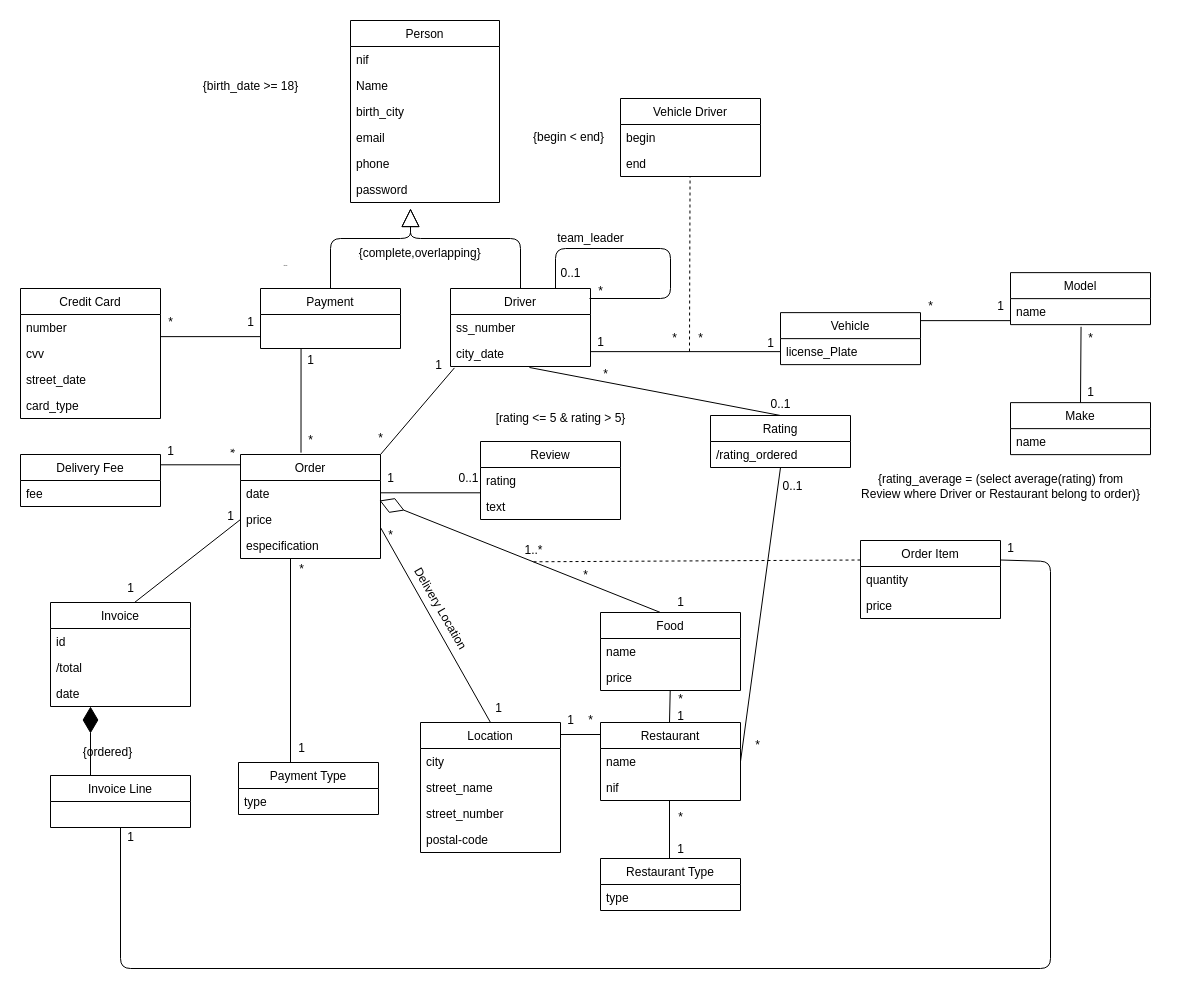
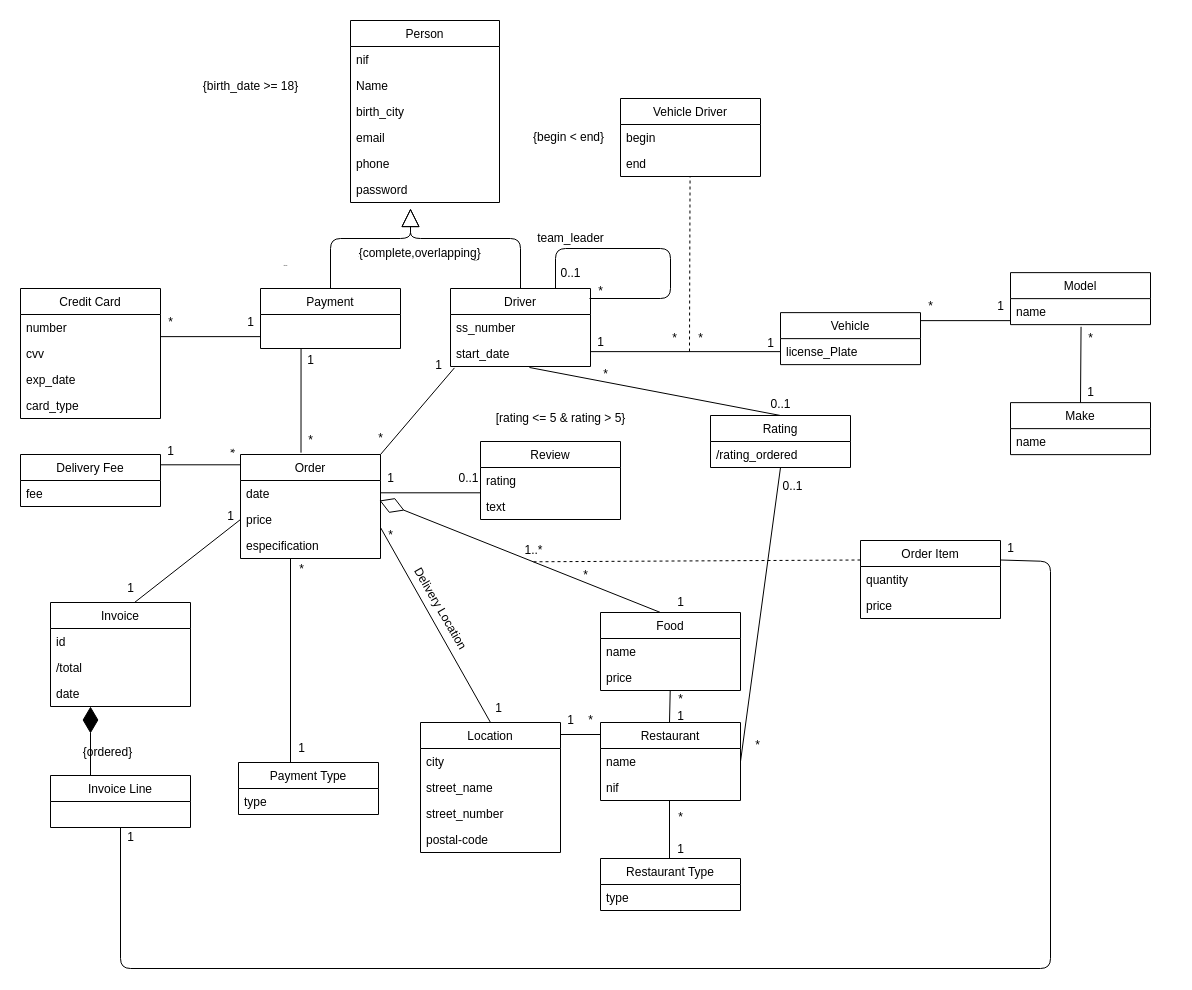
(591, 239) -> (571, 239)
(485, 354) -> (490, 354)
(63, 380) -> (53, 380)
(1001, 487) -> none
